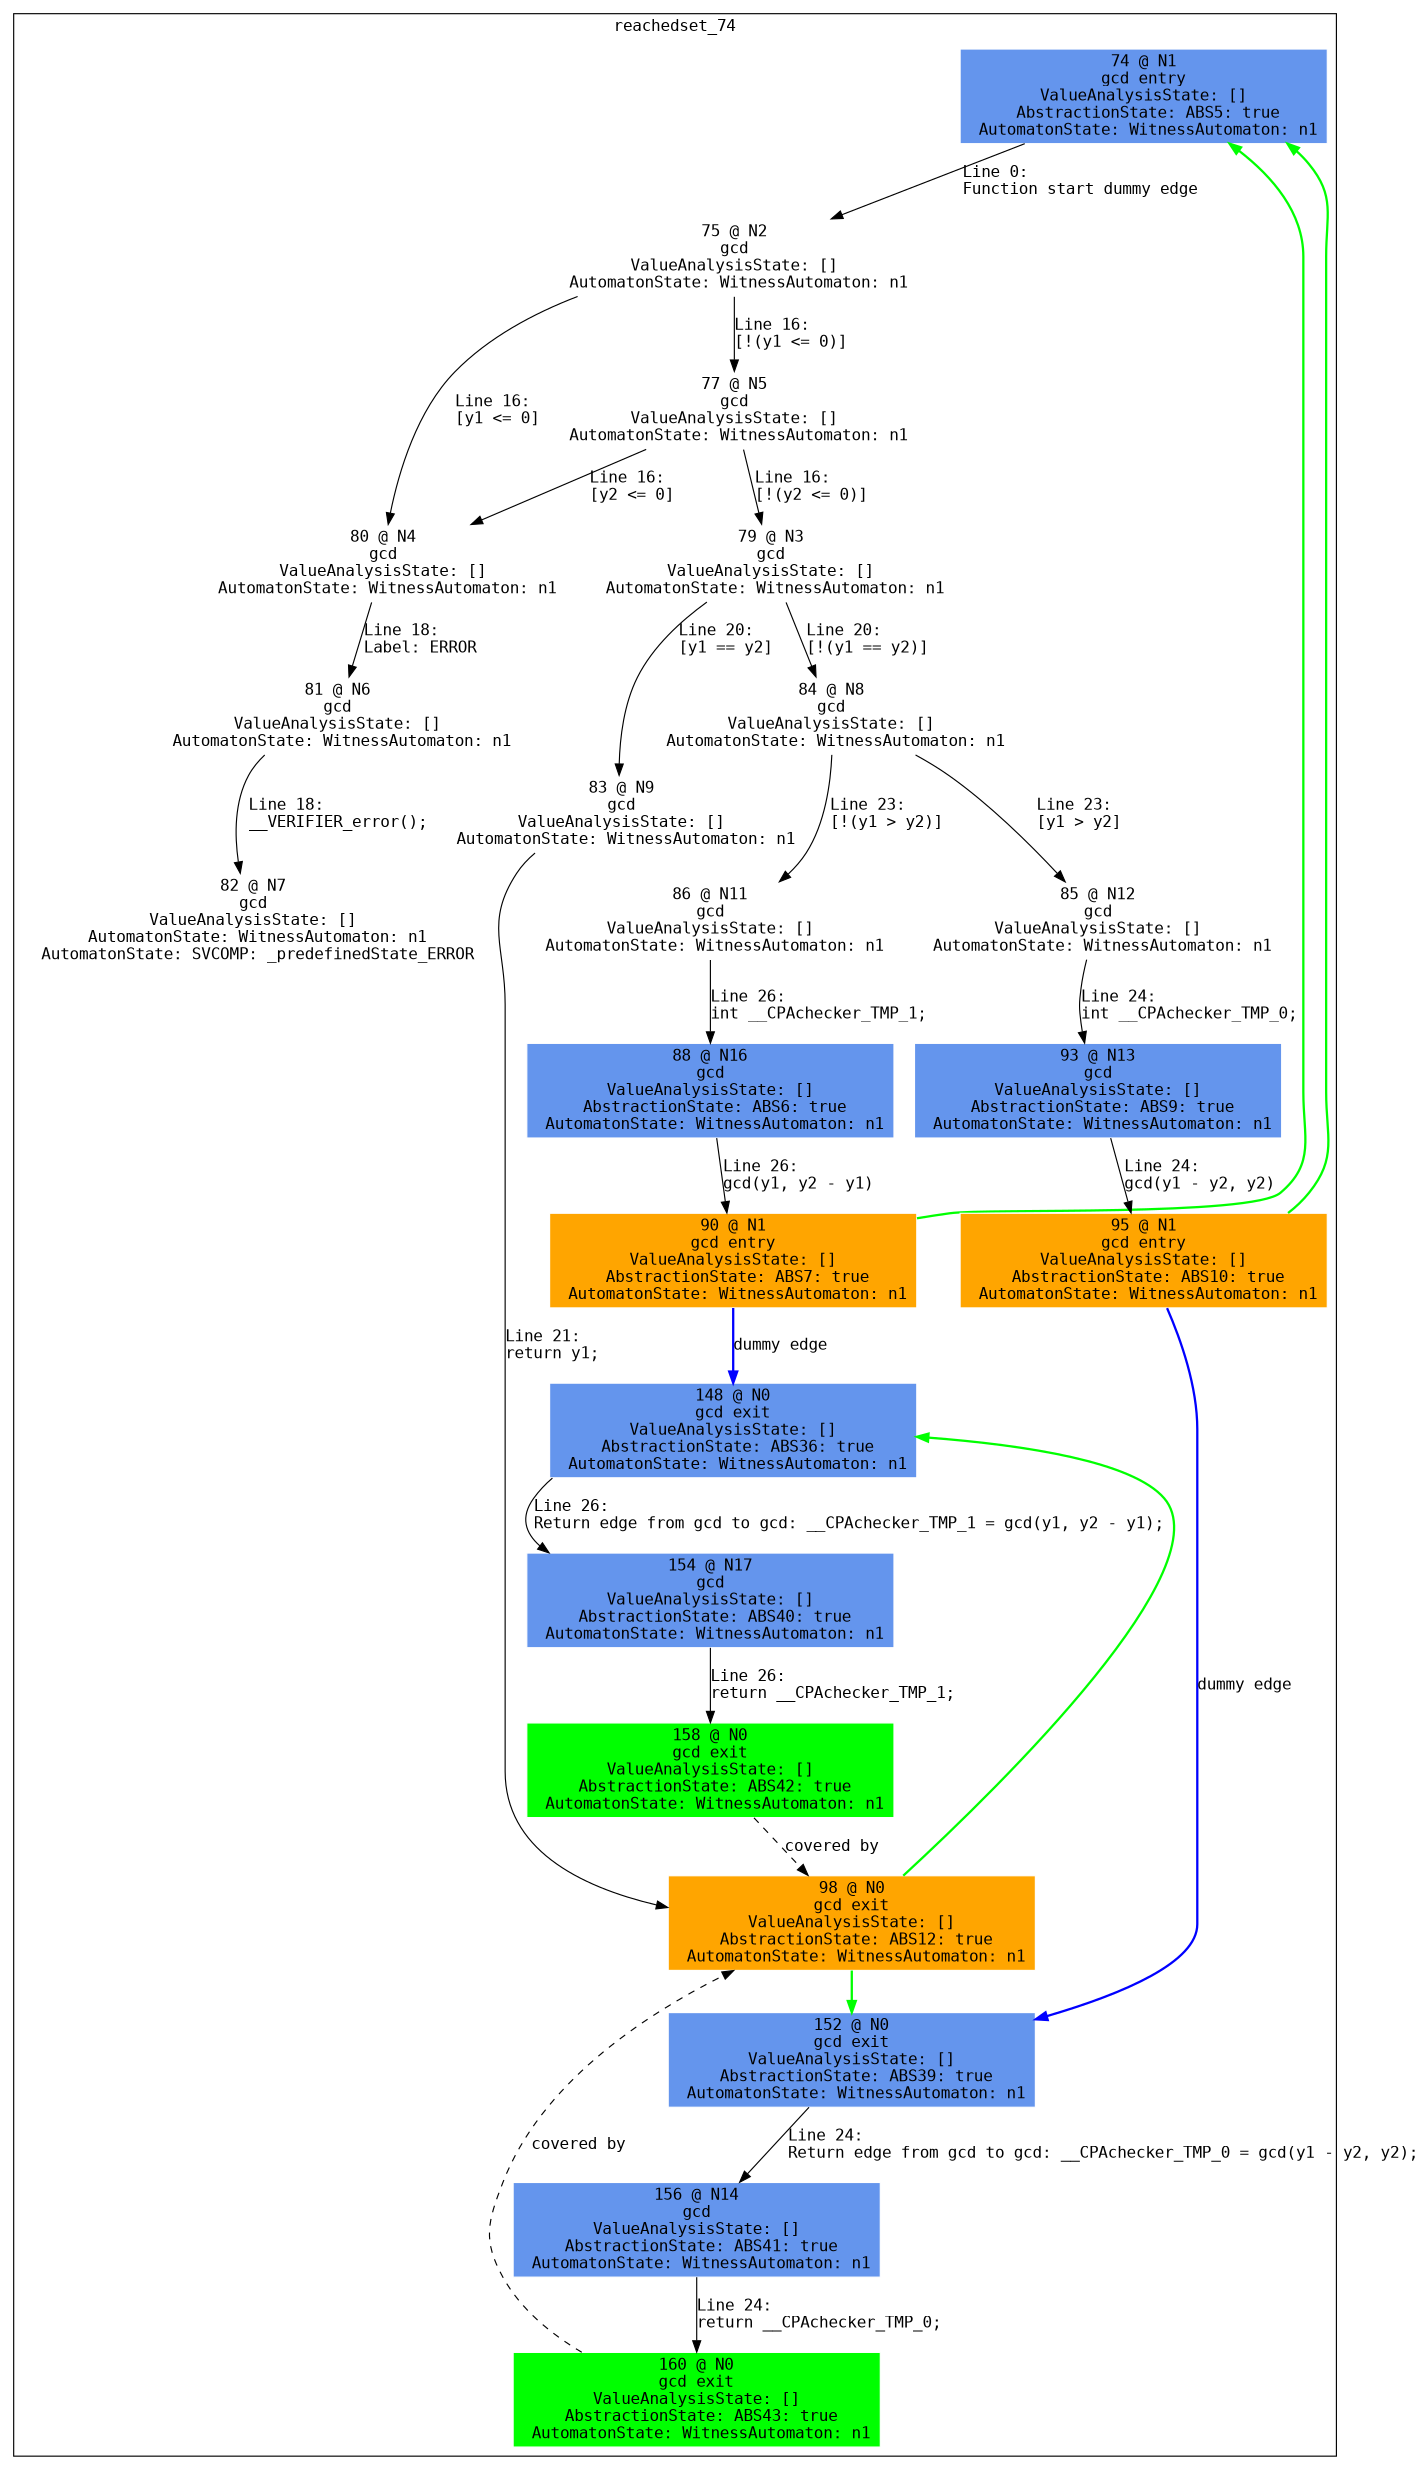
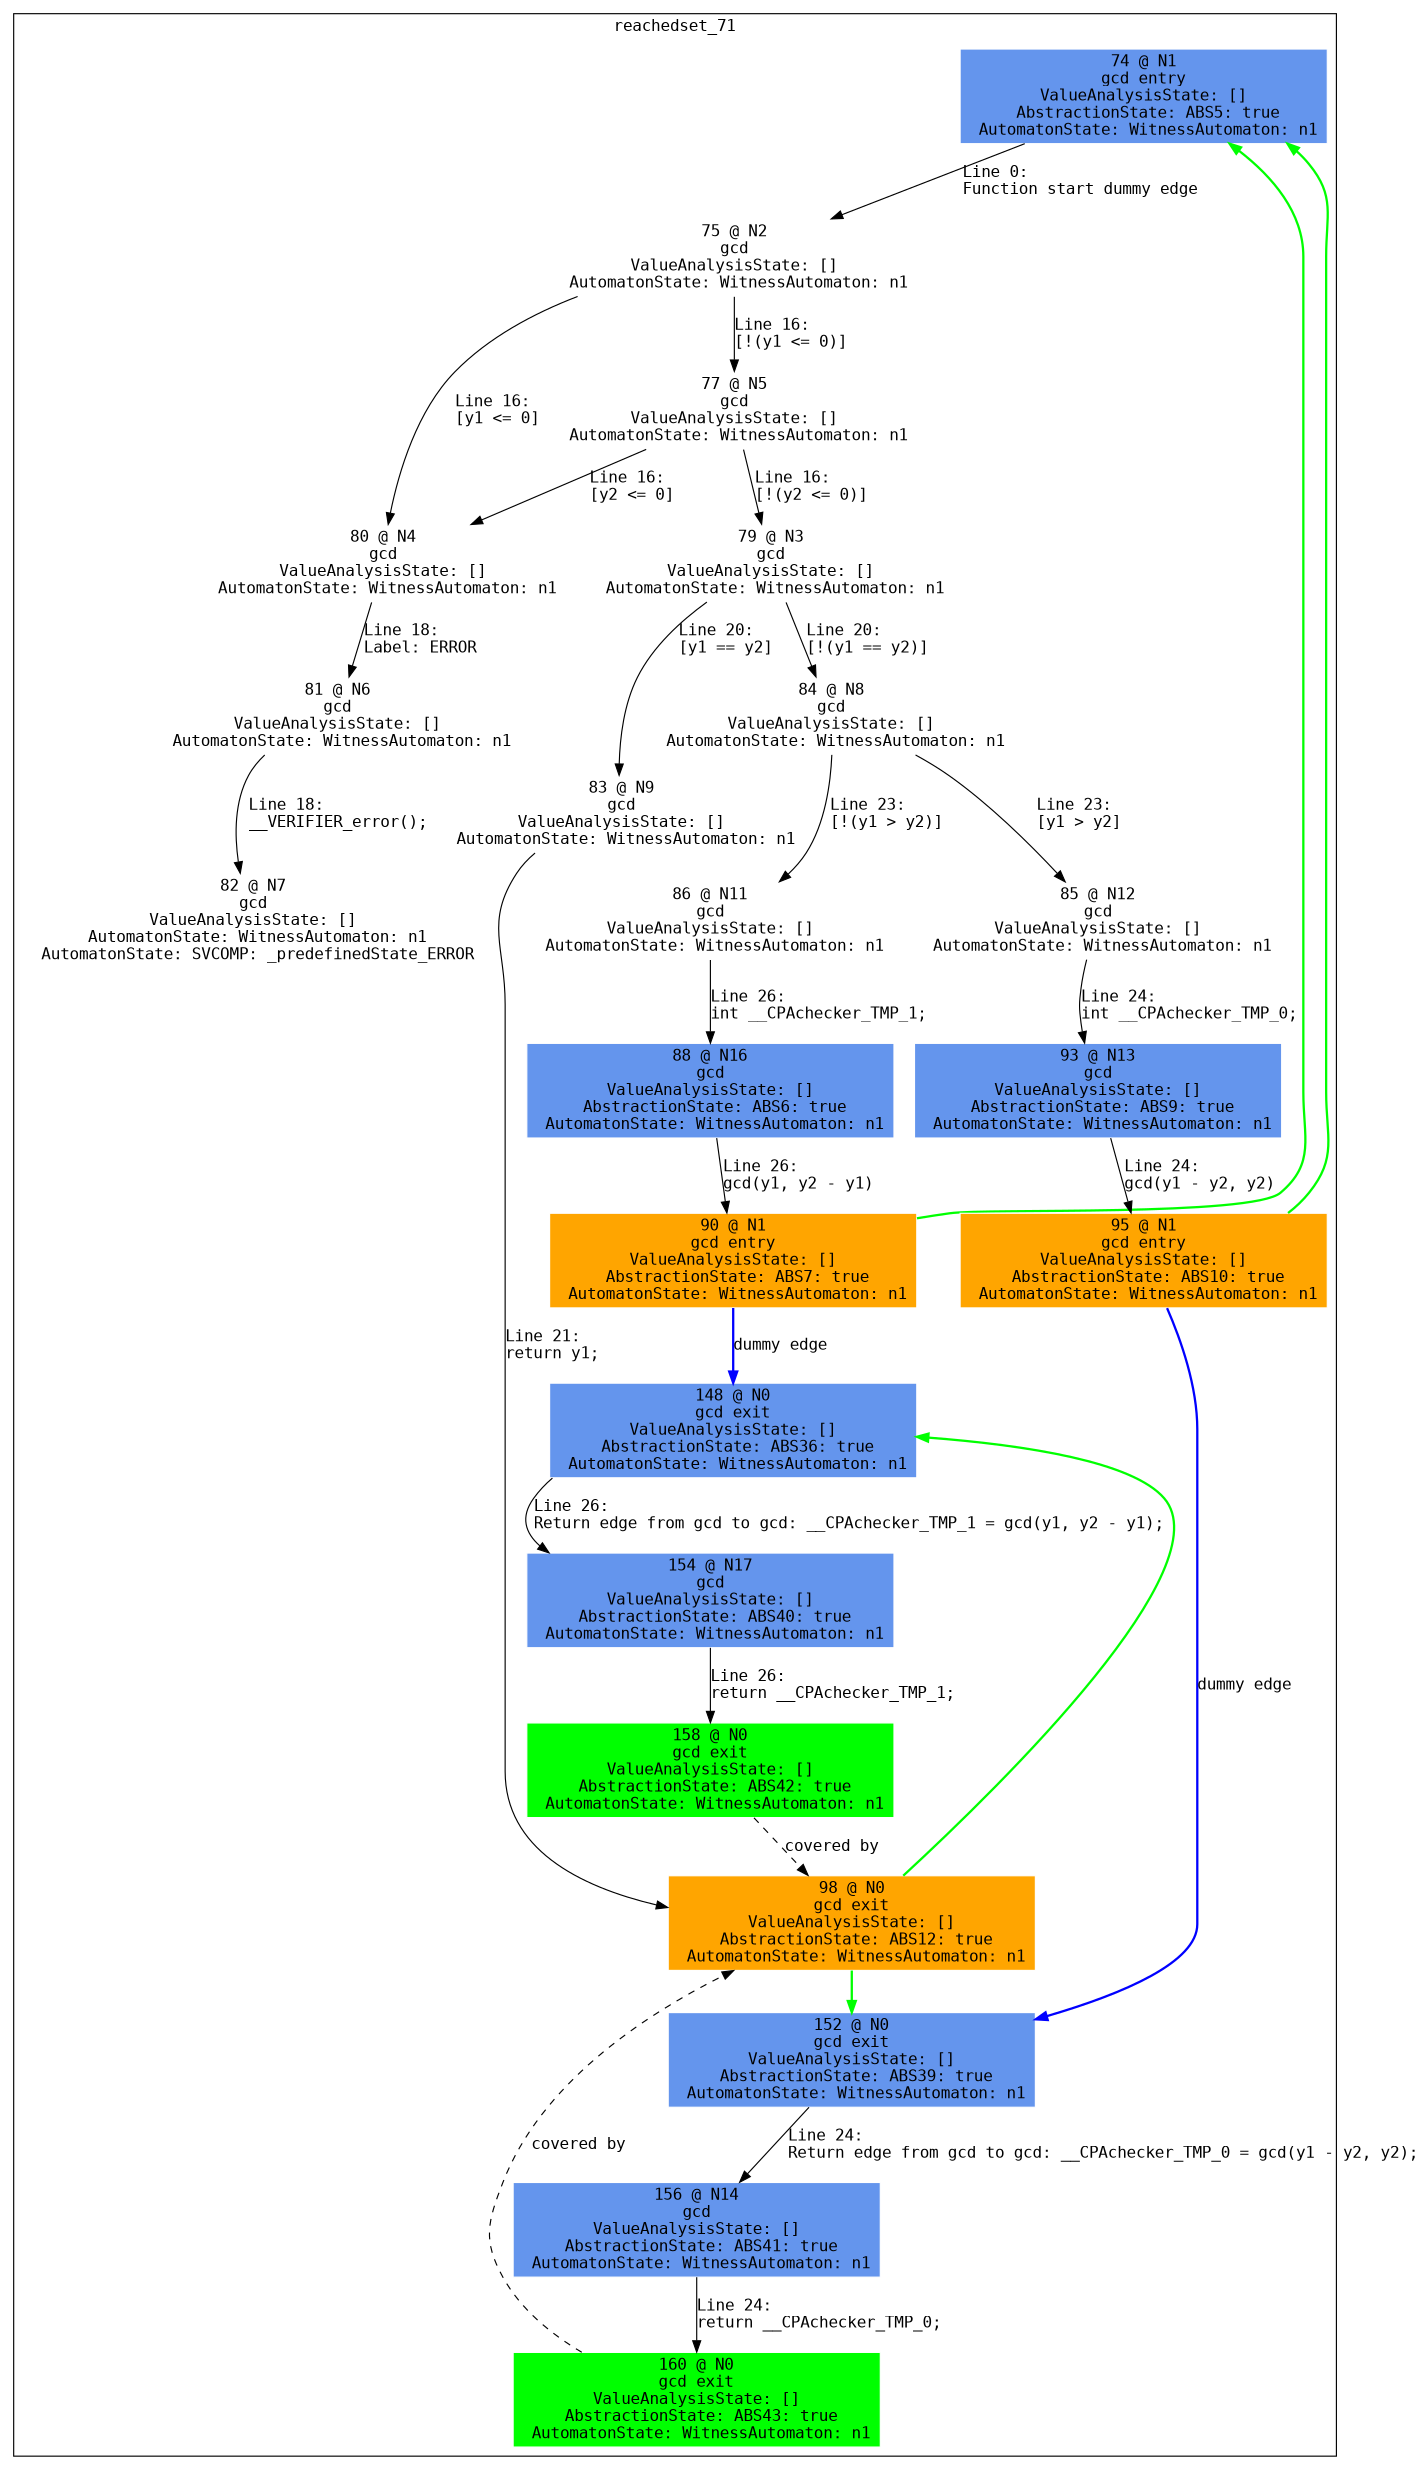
(675, 27) -> (675, 27)
